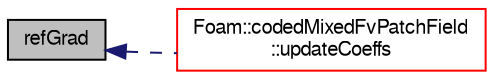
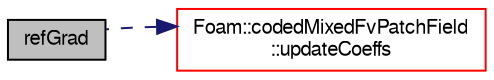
(152, 53) -> (131, 28)
